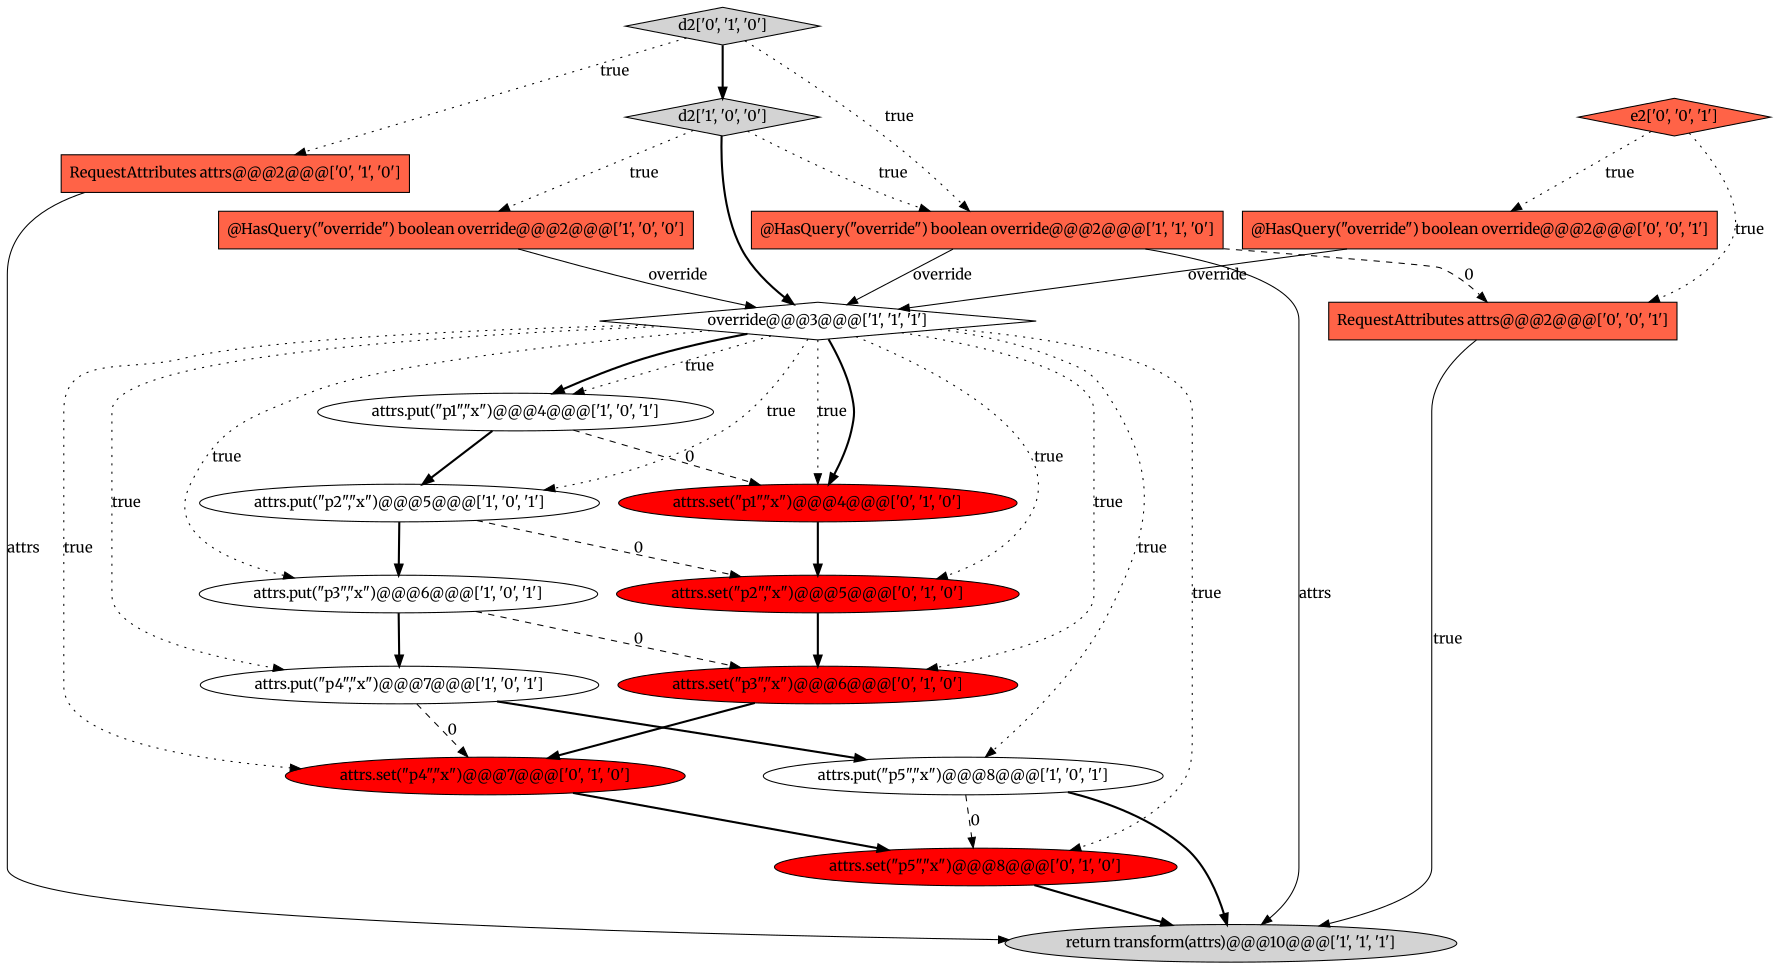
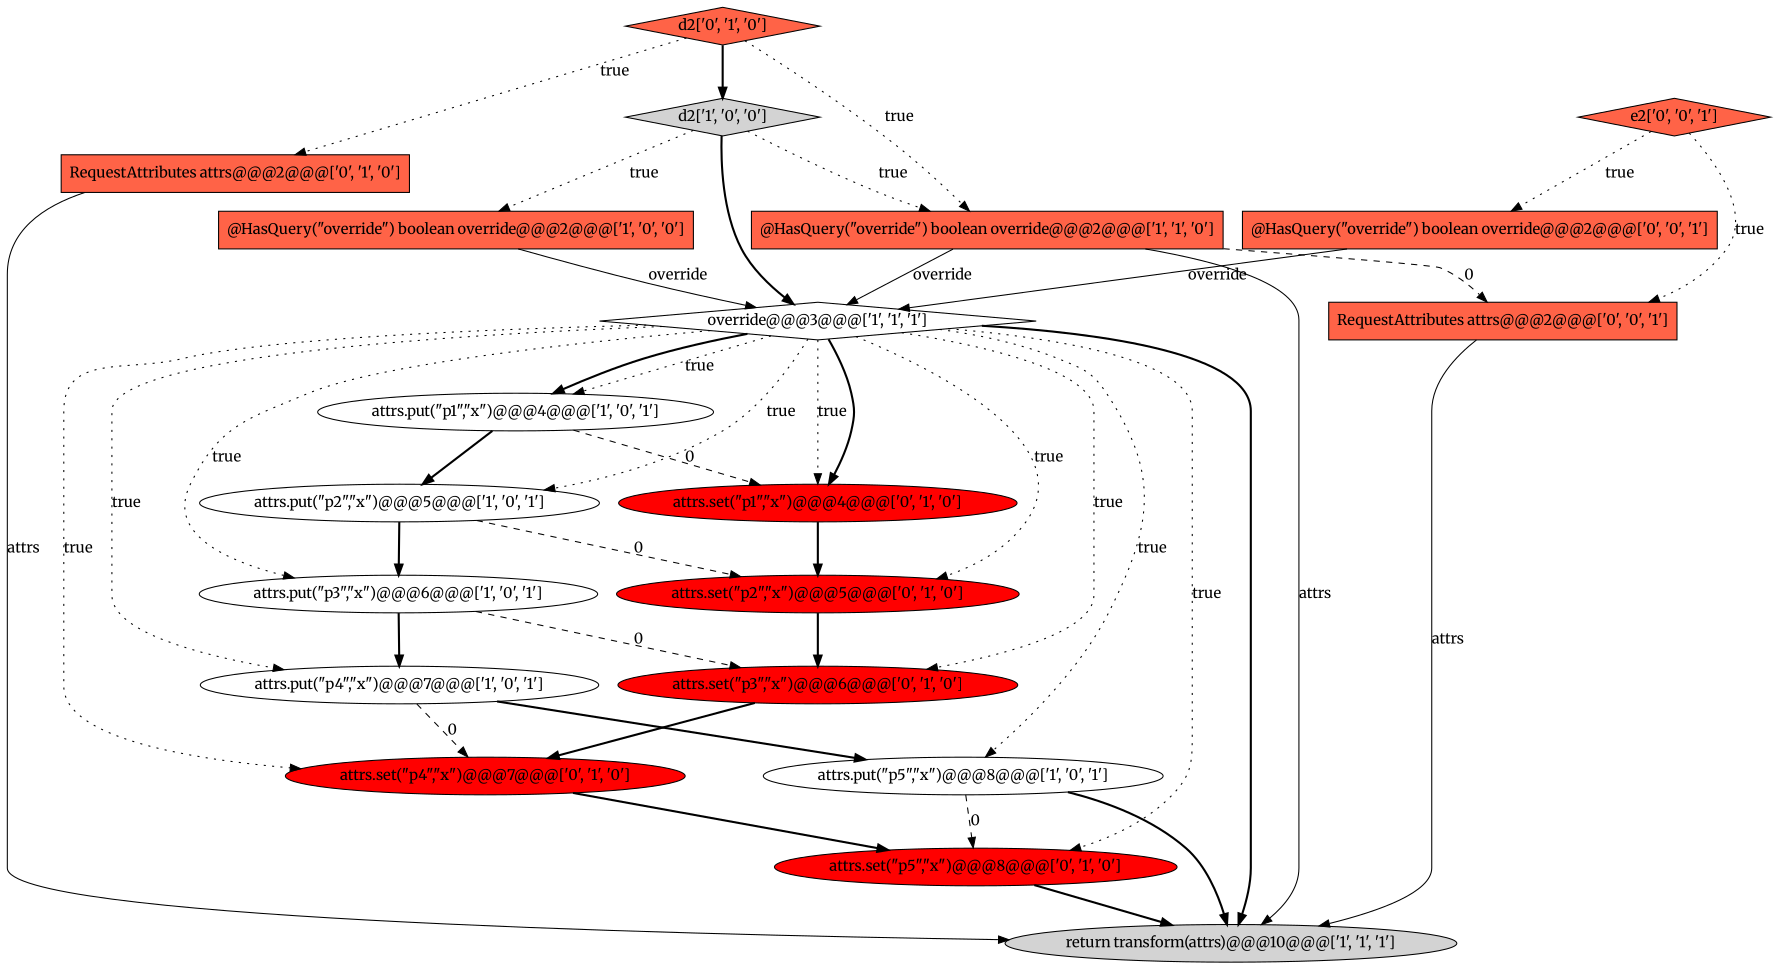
(723, 26) -> (723, 26)
none -> (1251, 515)
(1448, 640) -> (1448, 640)
